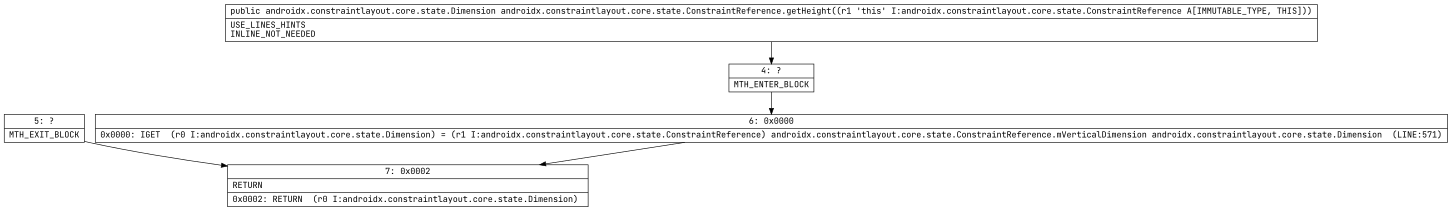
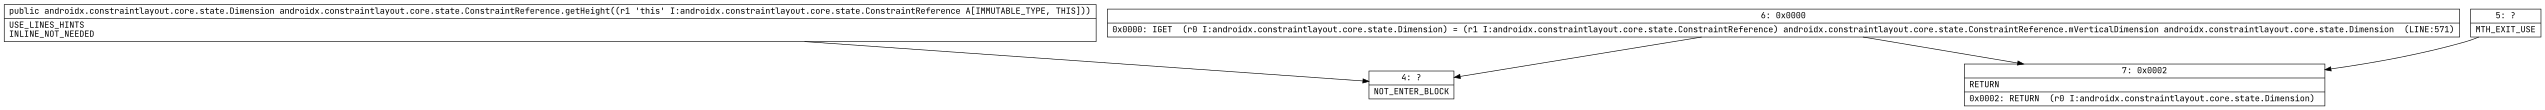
(771, 85) -> (1411, 92)
(771, 100) -> (1581, 57)
(44, 135) -> (2506, 30)
